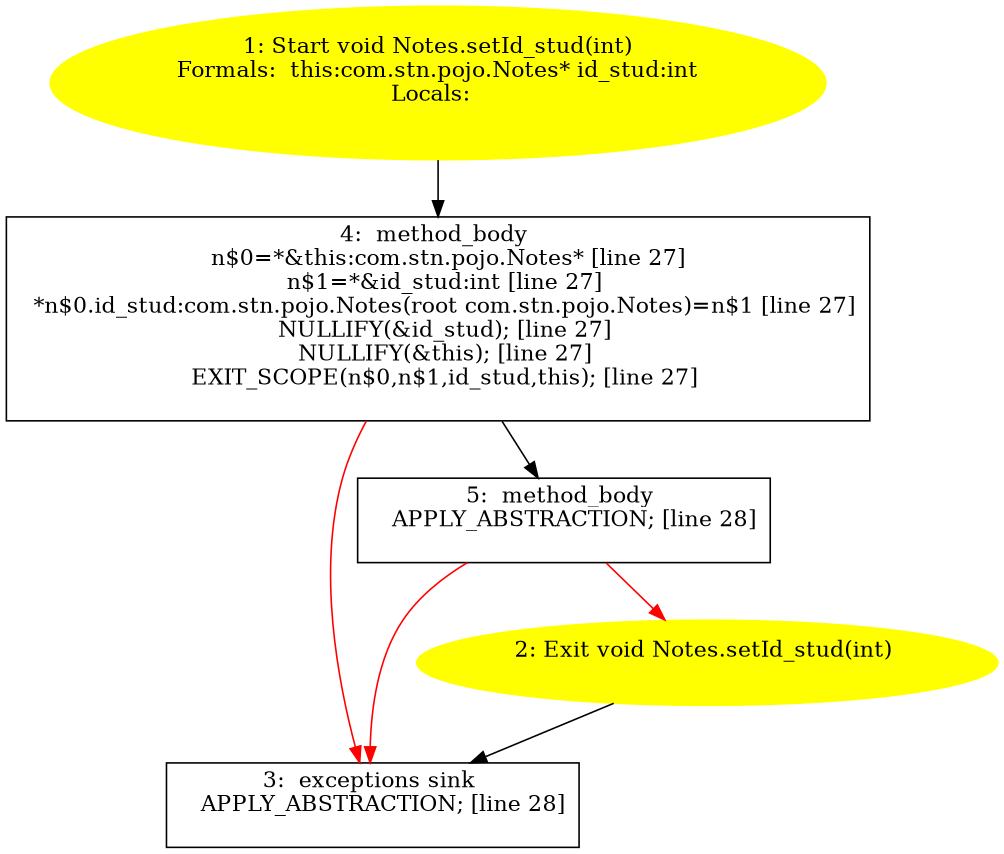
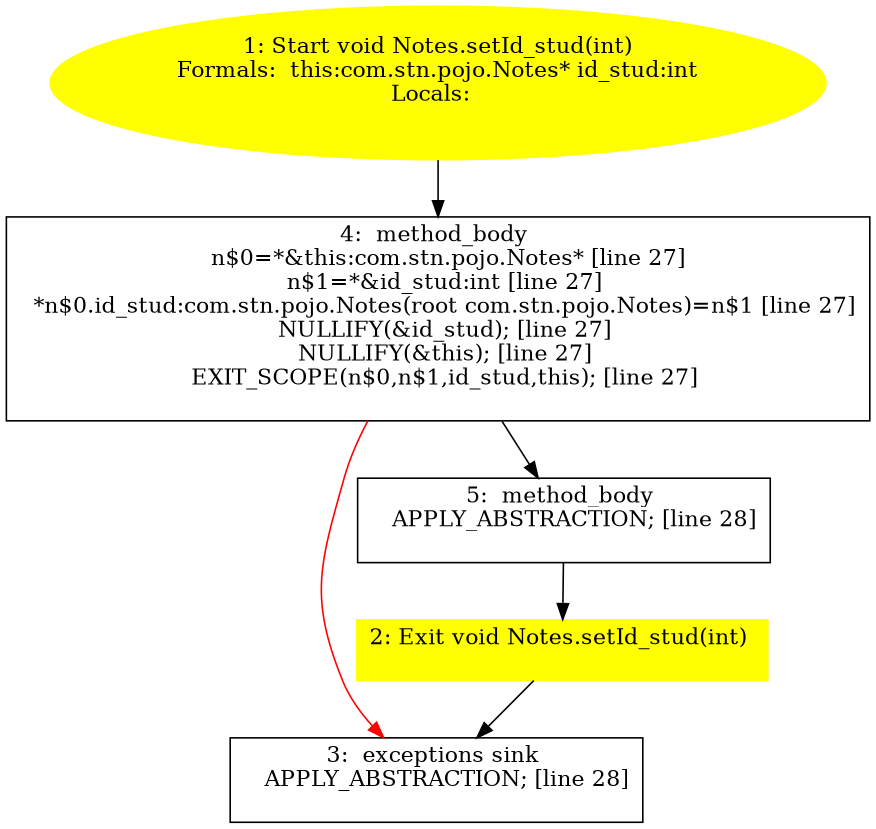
(630, 586) -> (563, 583)
(392, 640) -> none
(707, 663) -> (562, 650)
